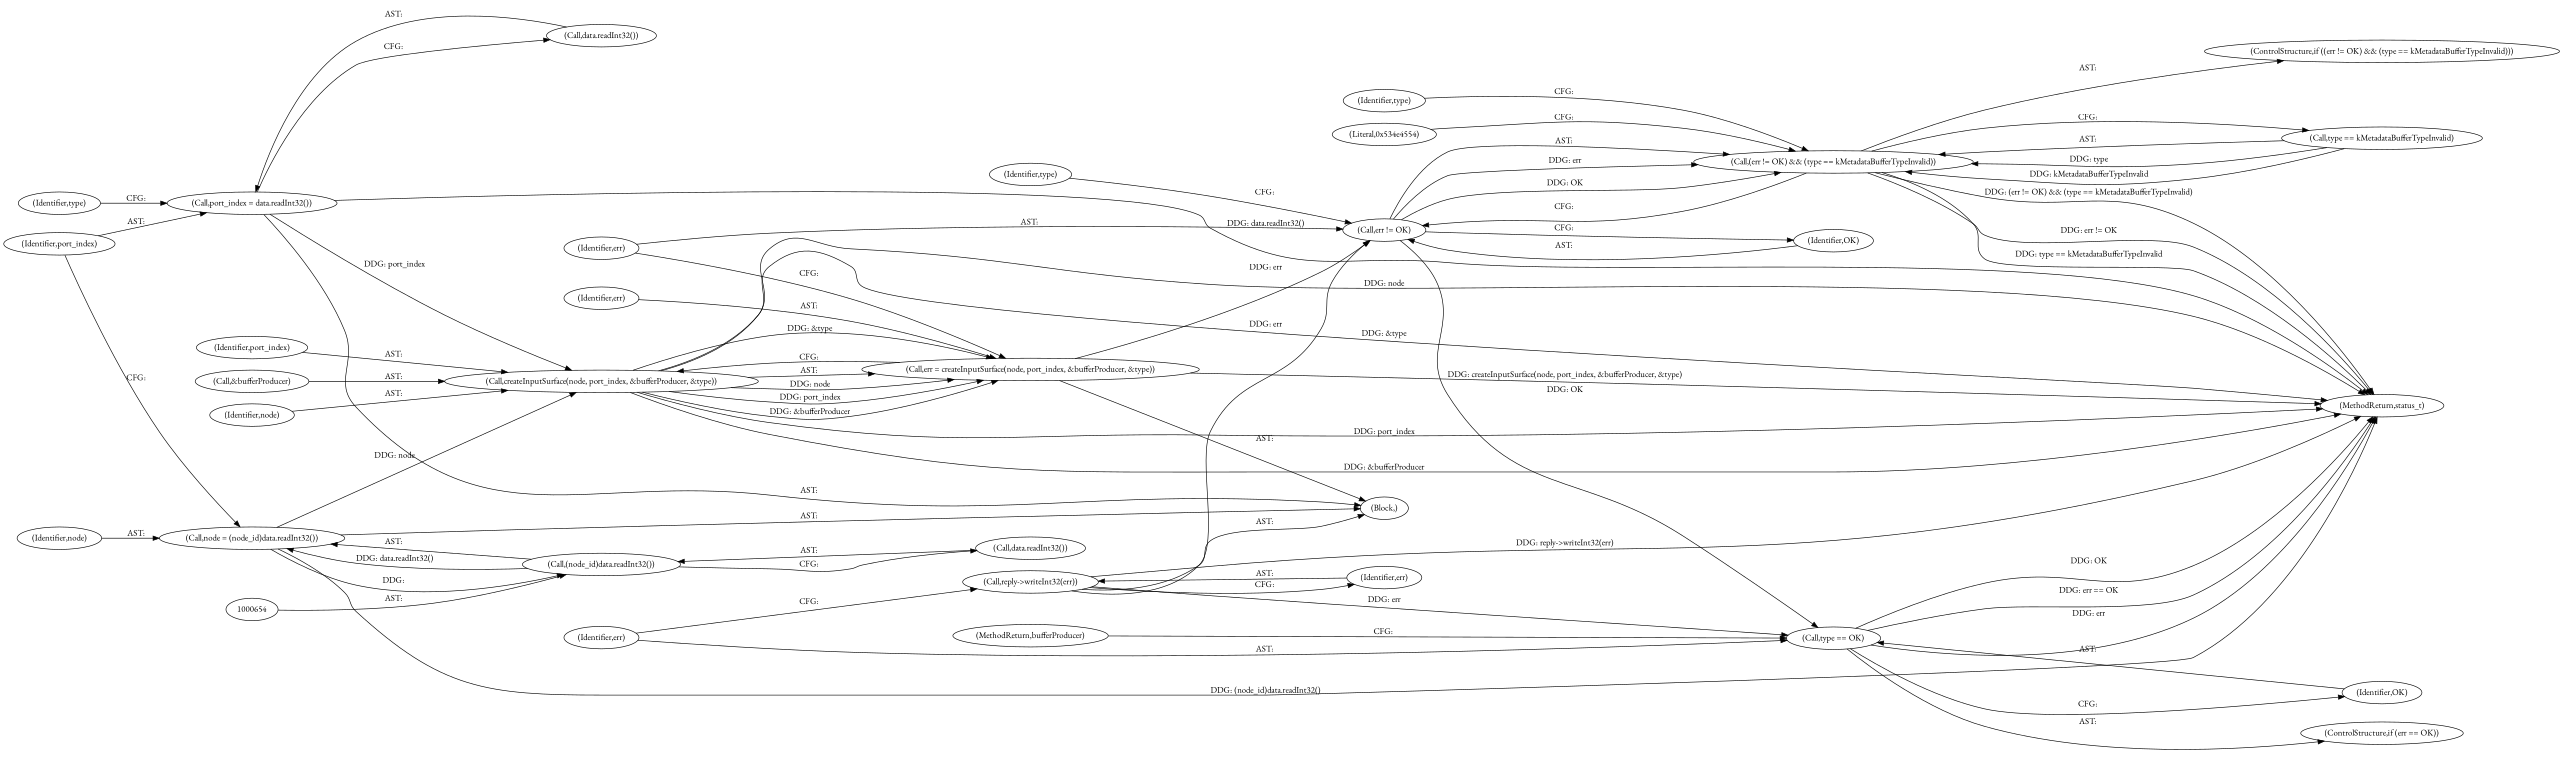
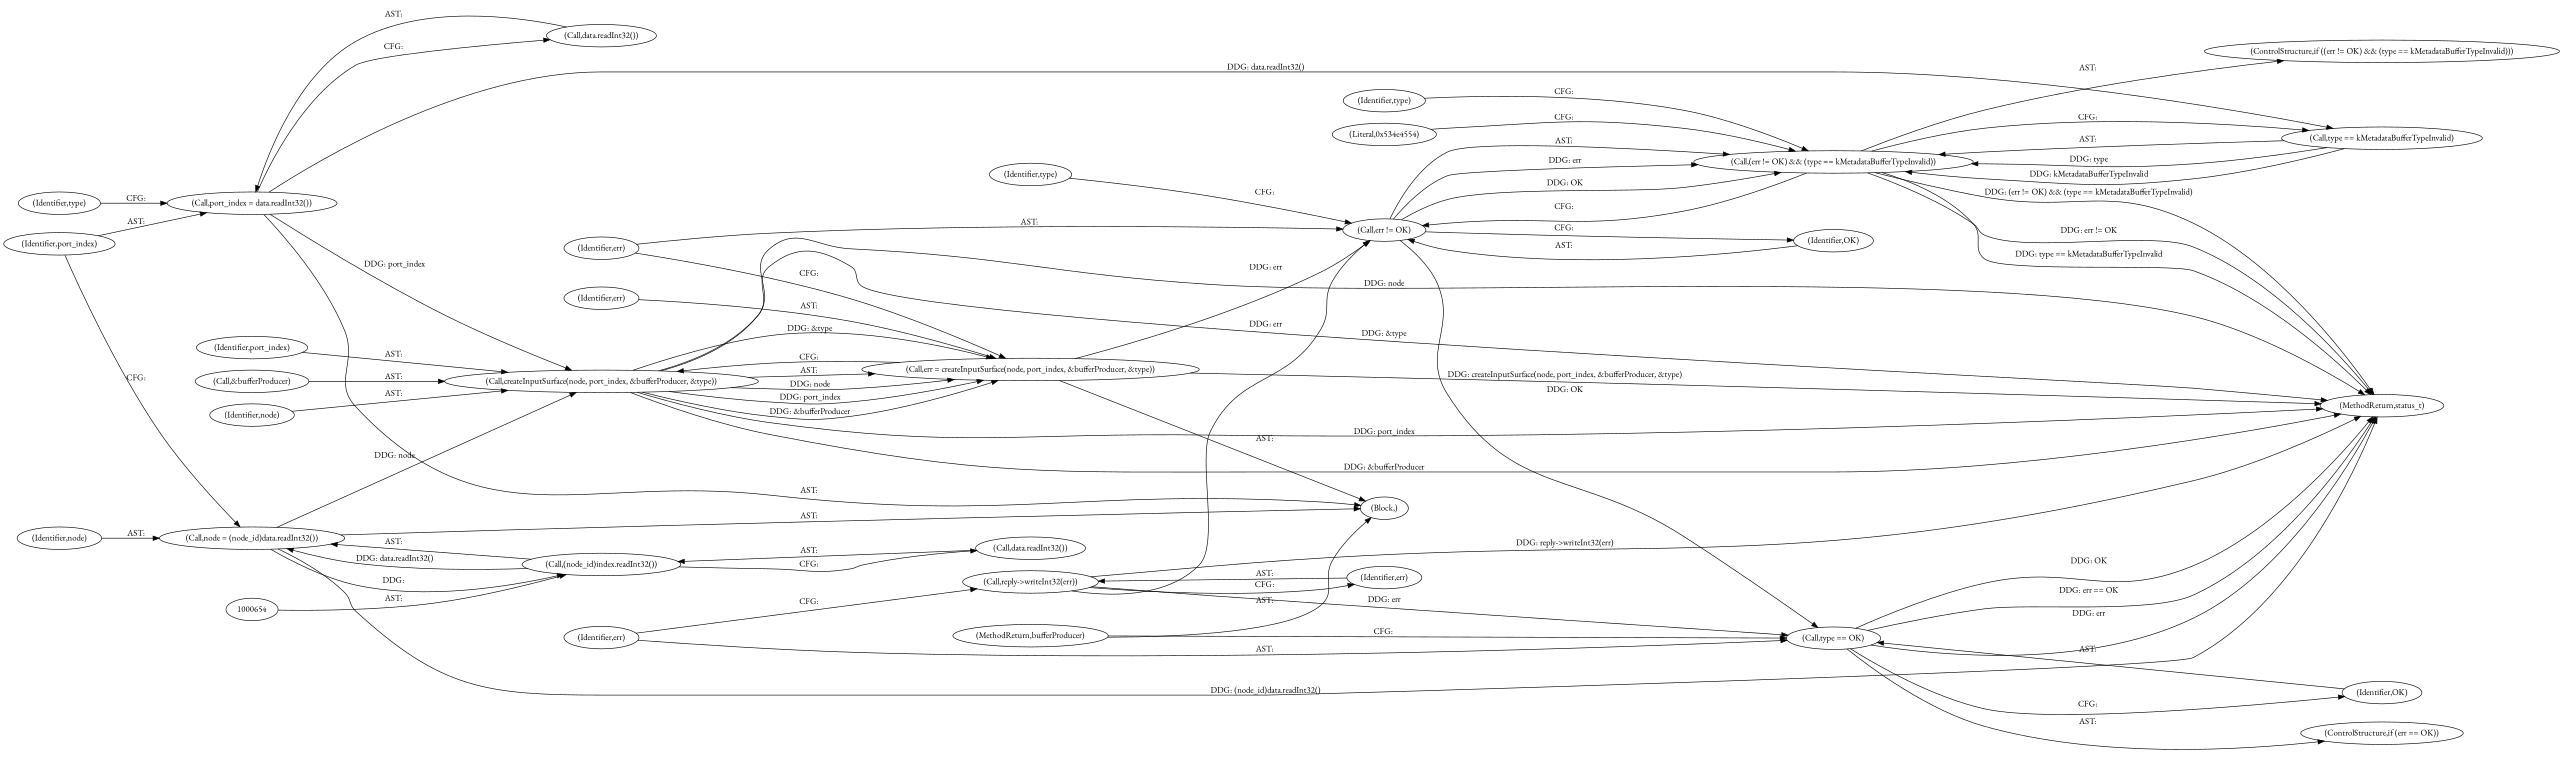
(1355, 261) -> (1287, 72)
(1218, 537) -> (1266, 626)
(601, 564) -> (601, 564)
